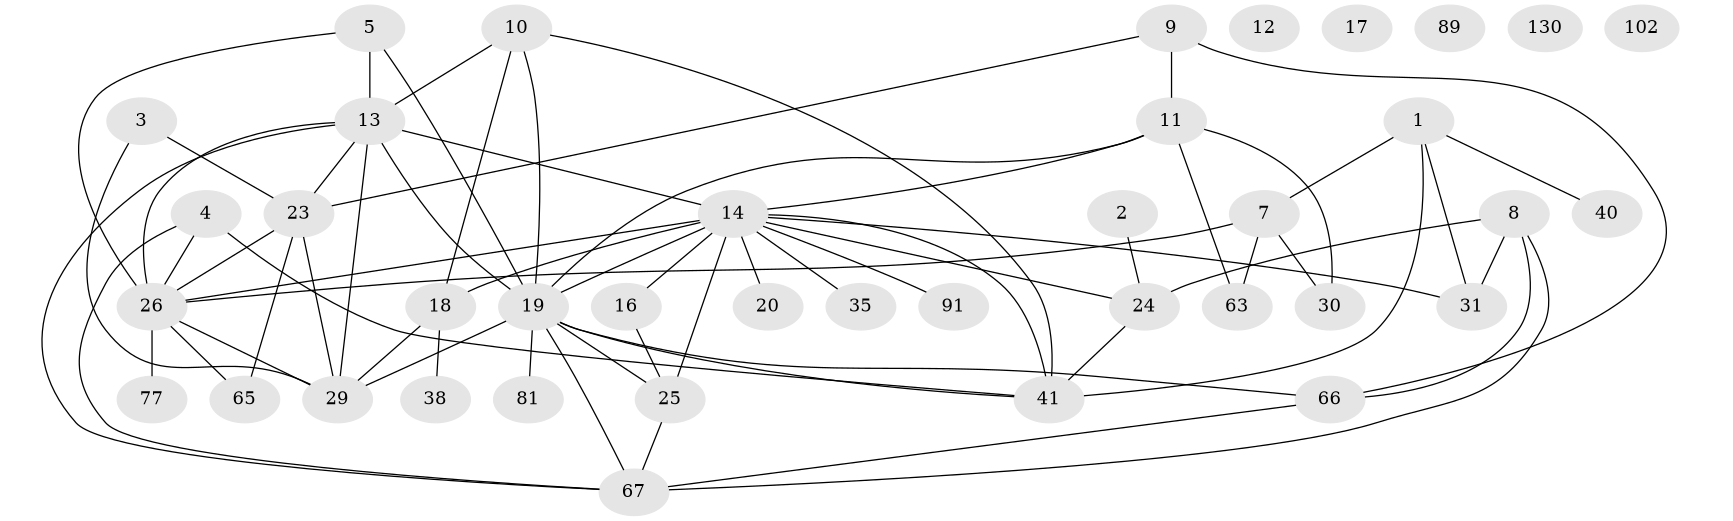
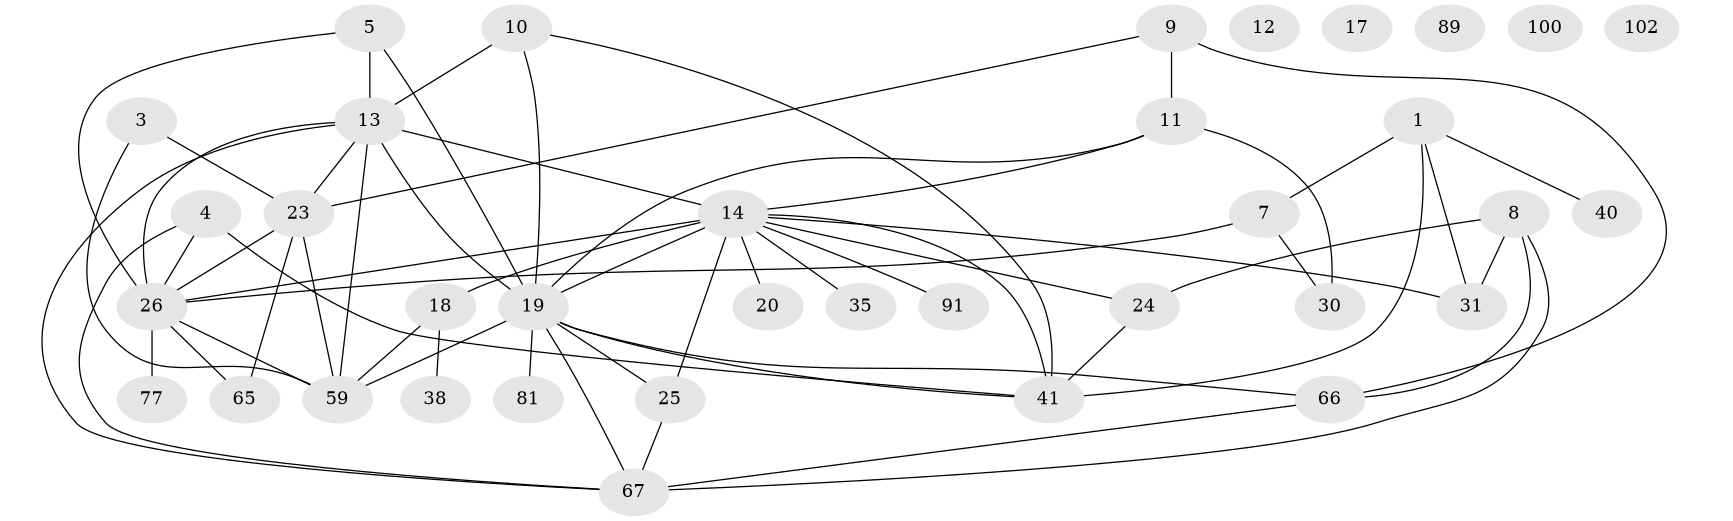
(1545, 28) -> (1545, 28)
(480, 162) -> none
(1123, 214) -> none
(626, 307) -> none
(1237, 307) -> none
(338, 400) -> (338, 400)
